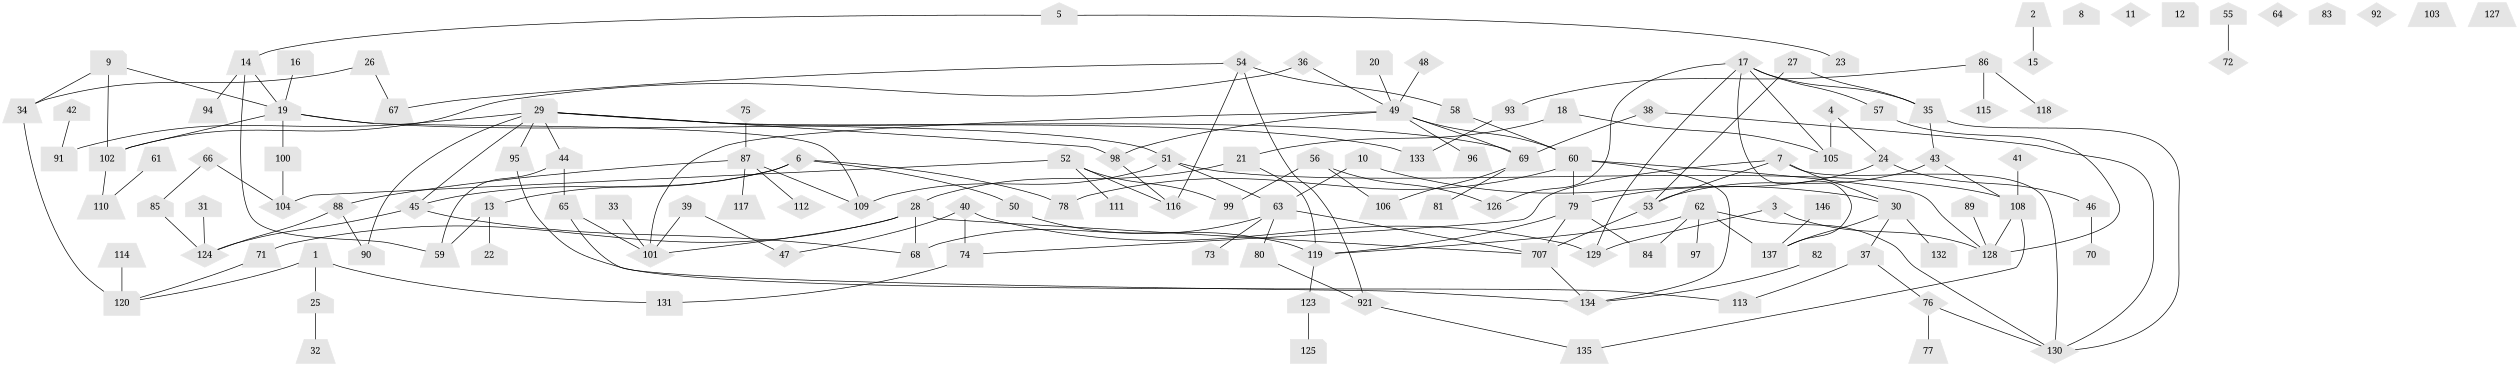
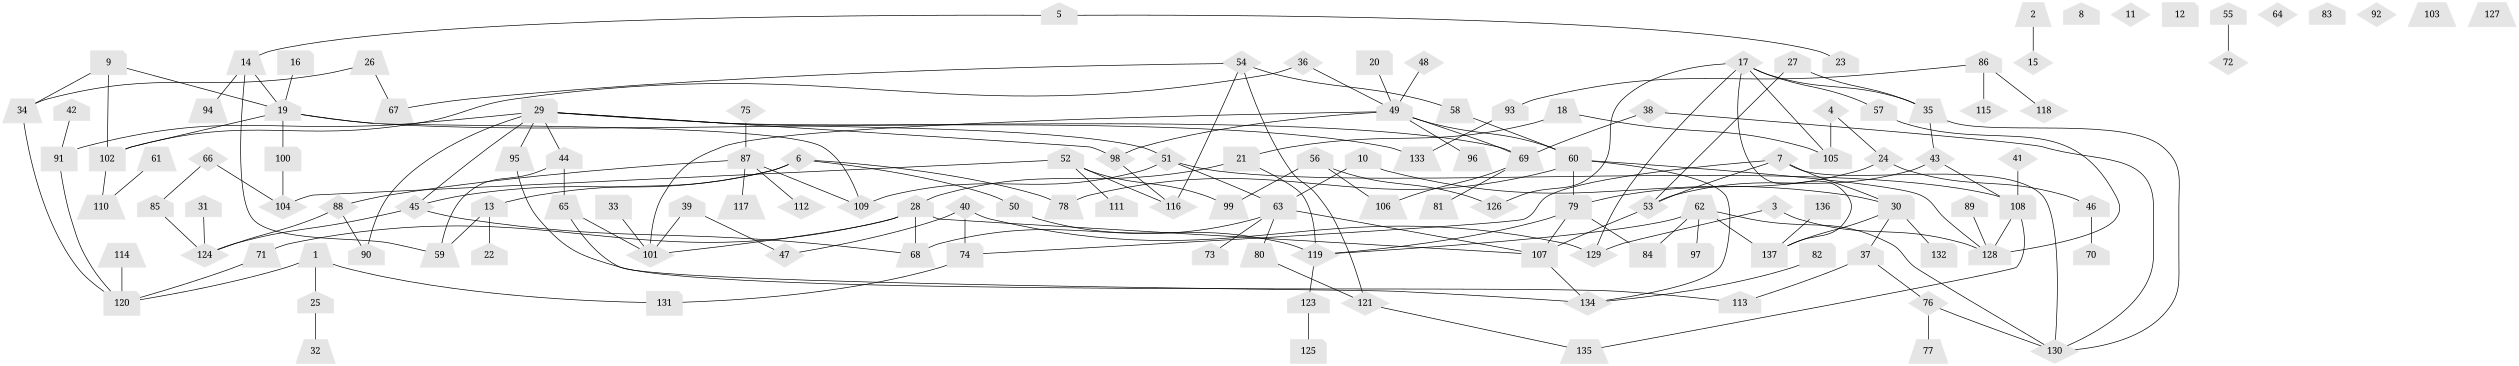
(1823, 207) -> (1823, 207)
none -> (76, 235)
(1540, 255) -> (1540, 255)
(1365, 303) -> (1365, 303)
